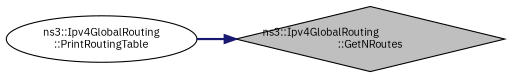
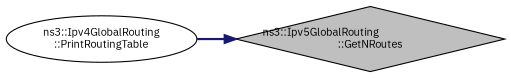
(370, 39) -> (370, 39)
